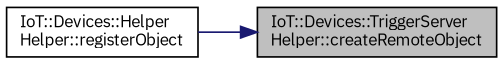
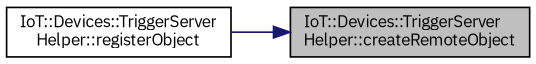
(102, 32) -> (119, 32)
